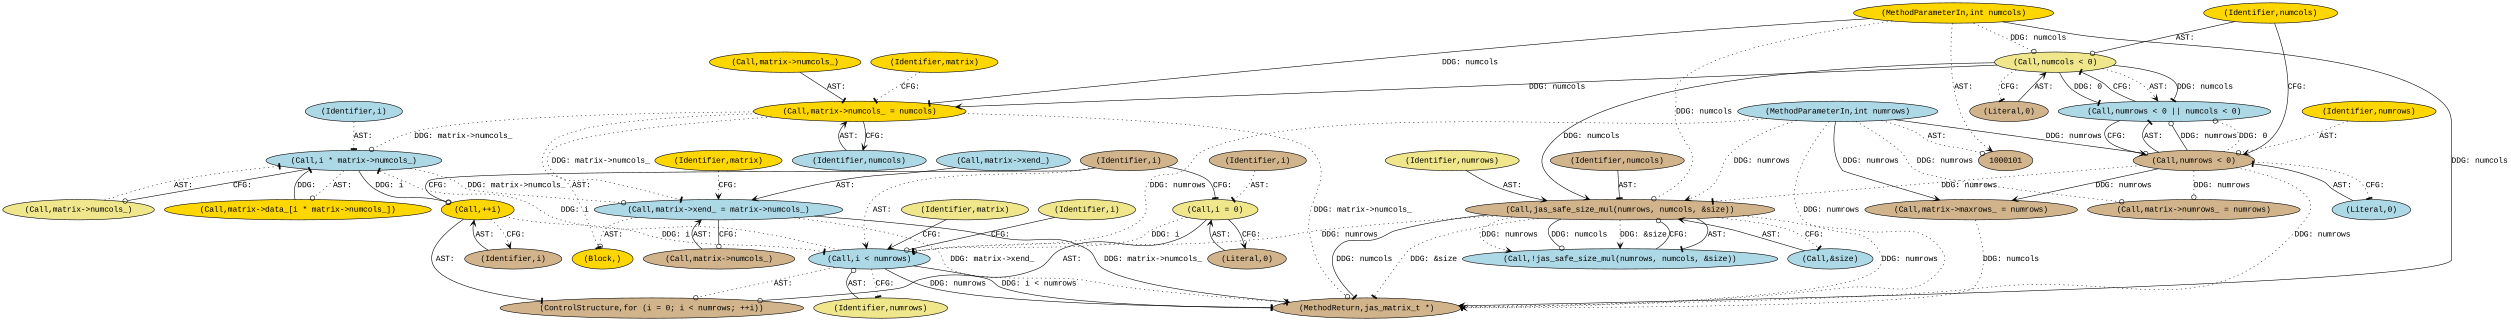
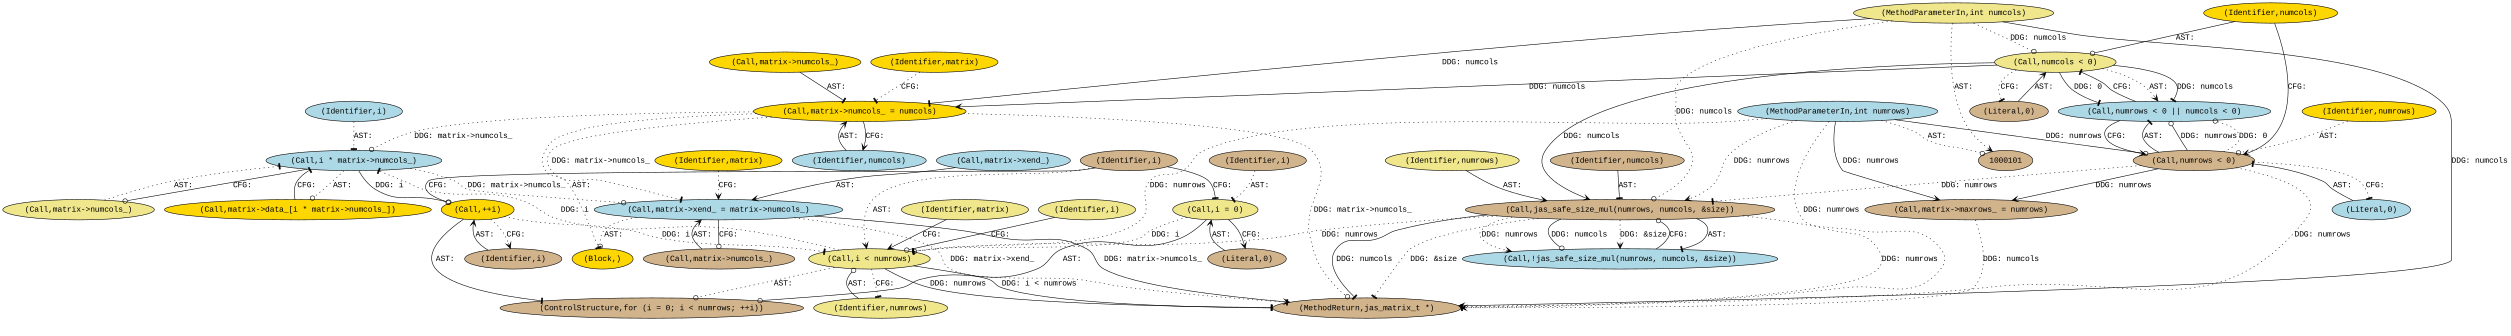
(1954, 13) -> (1954, 13)
(309, 185) -> (309, 185)
(2194, 210) -> none
(869, 259) -> (869, 259)
(1830, 259) -> none
